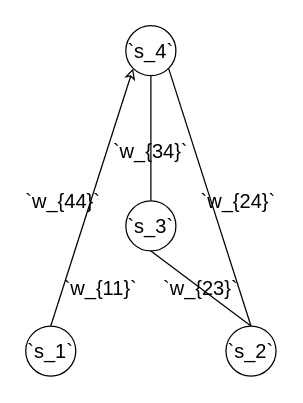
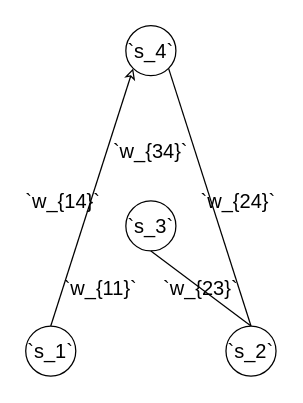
(151, 139) -> none
(63, 201) -> (63, 201)
